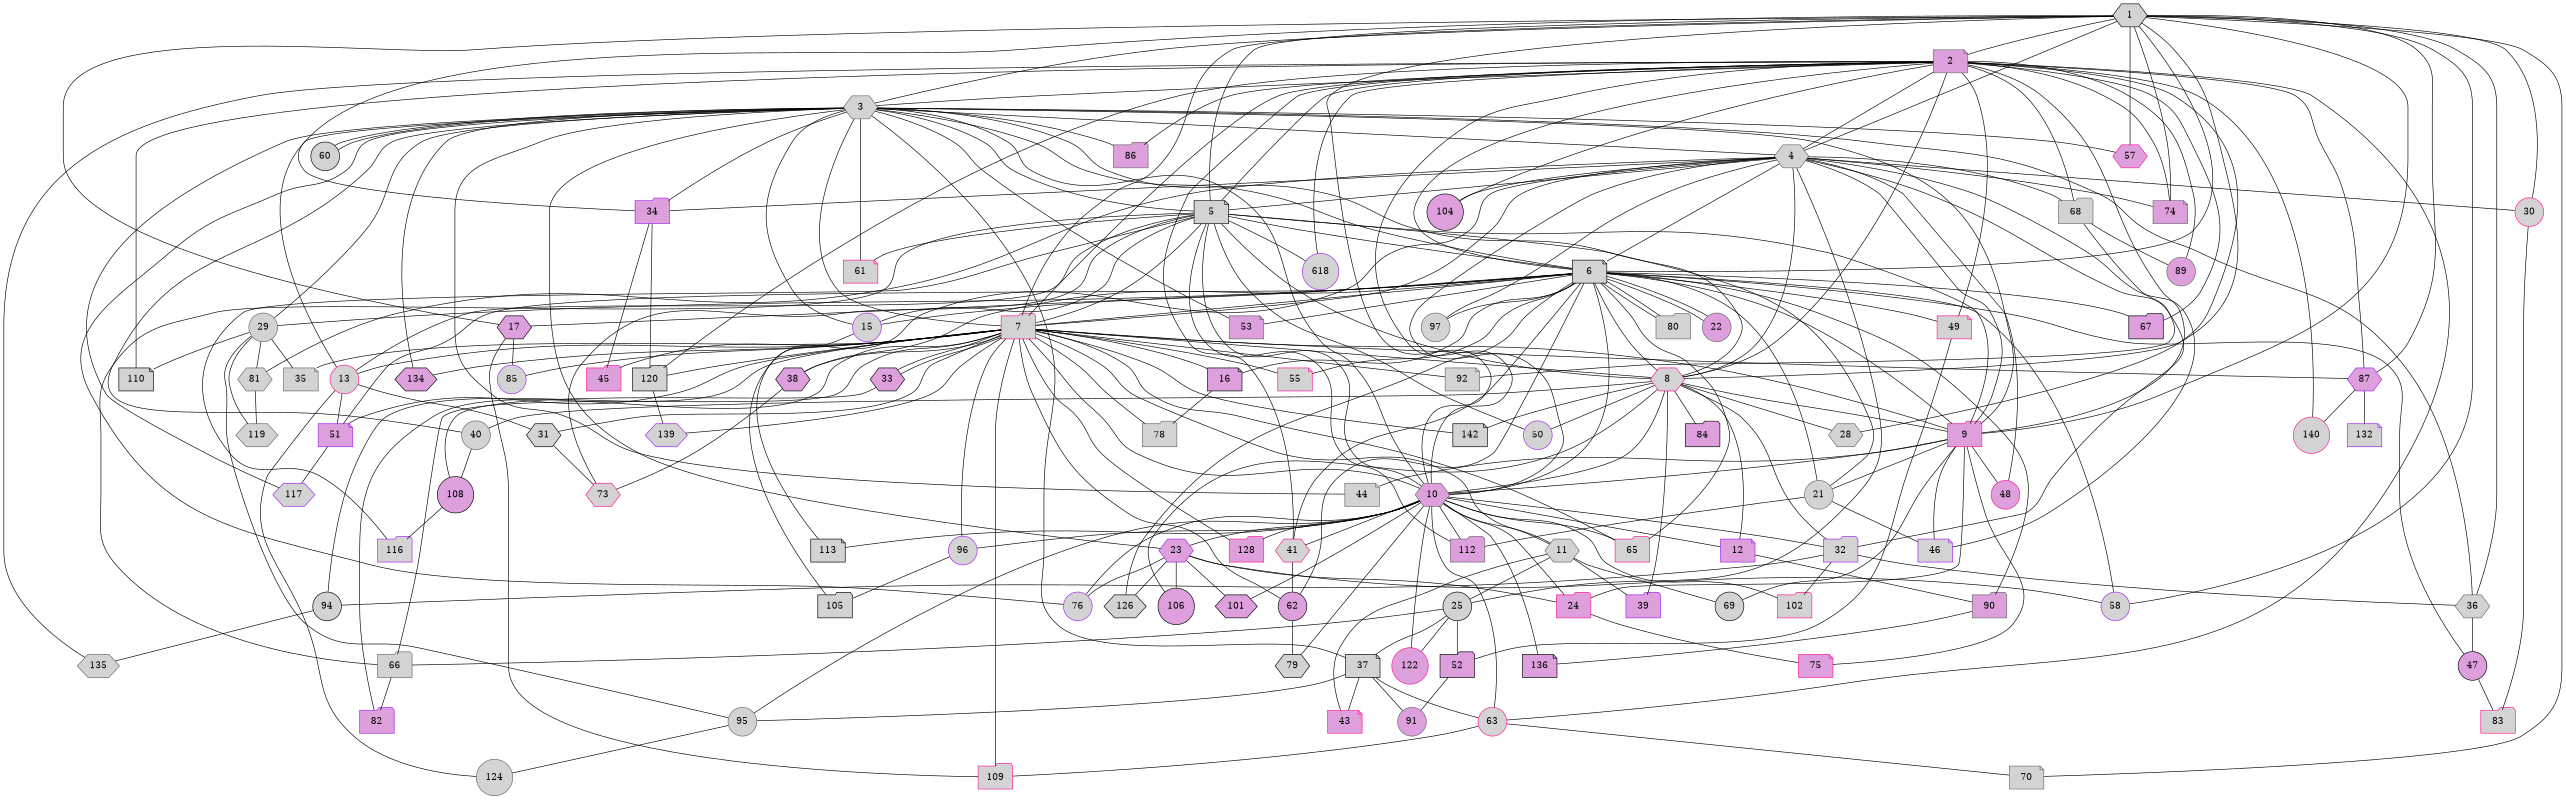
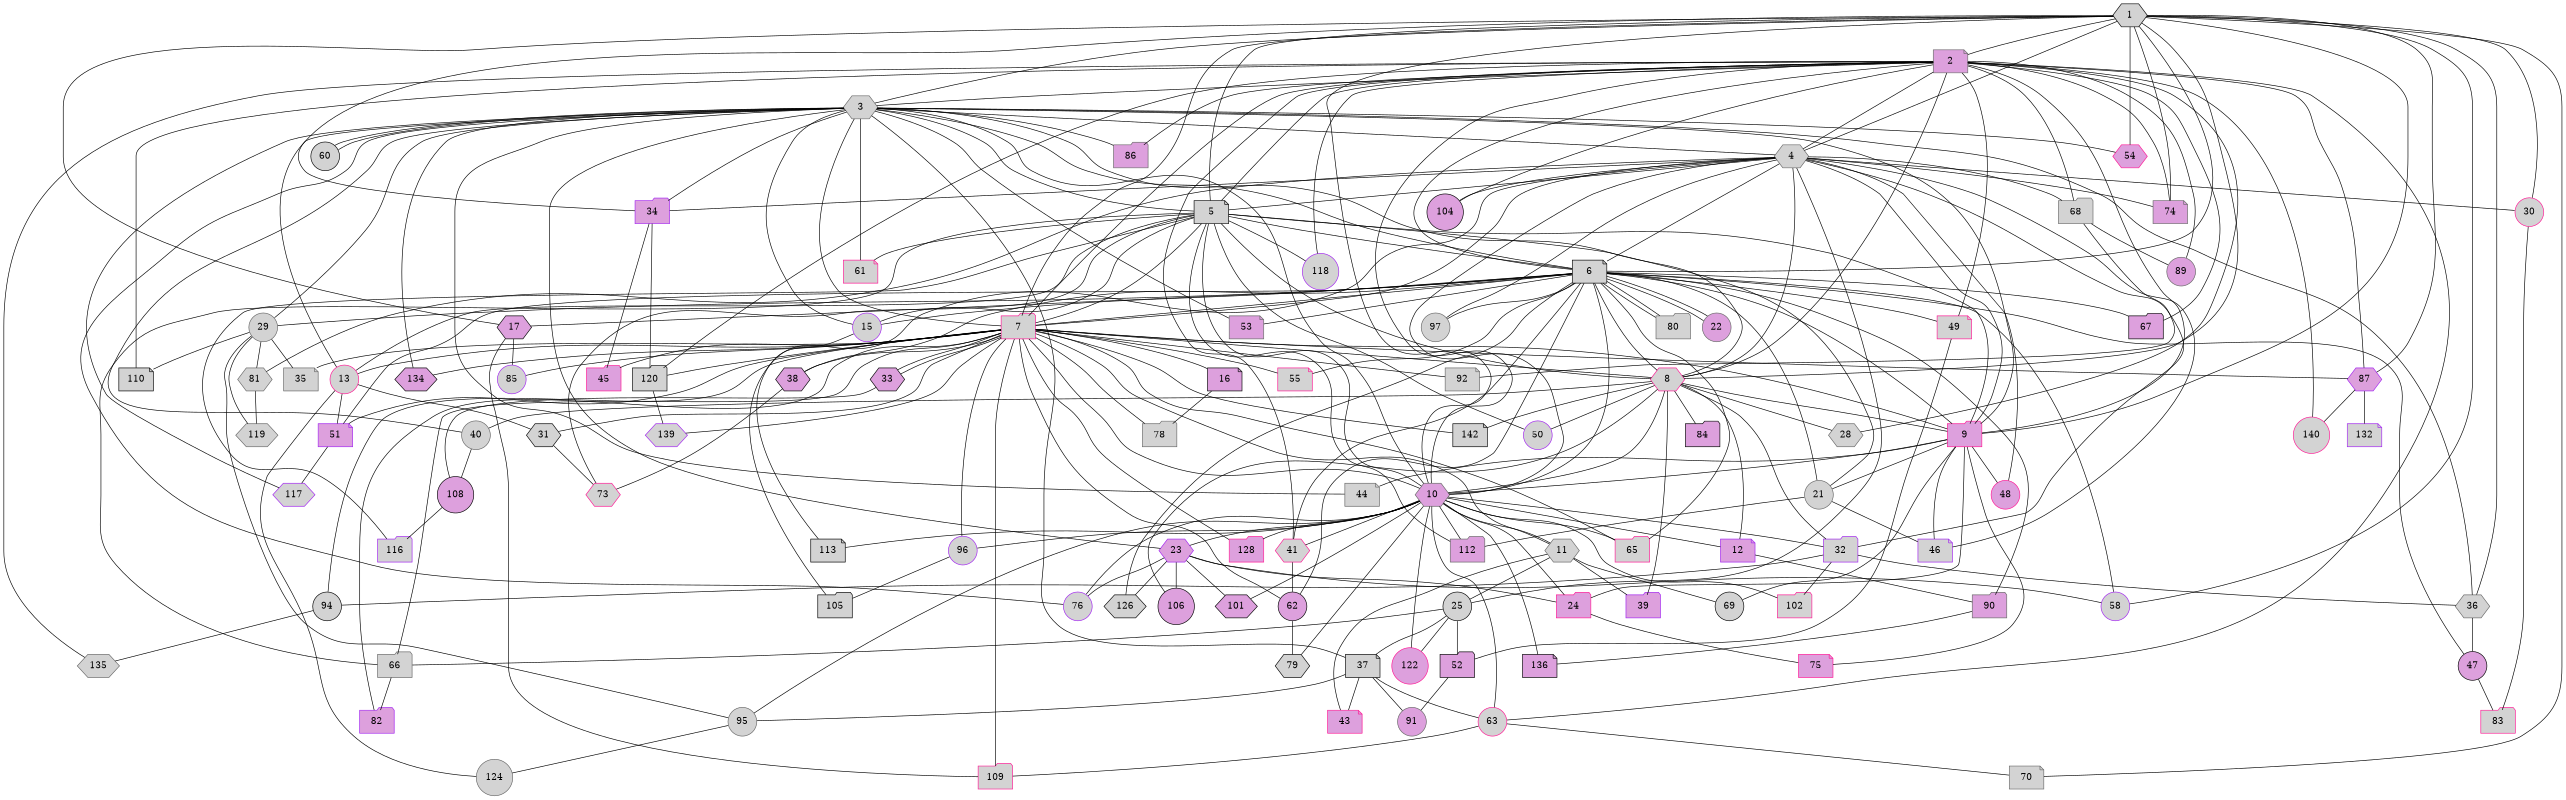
(2130, 156) -> (2130, 156)
(1321, 272) -> (1321, 272)
(1460, 339) -> none
